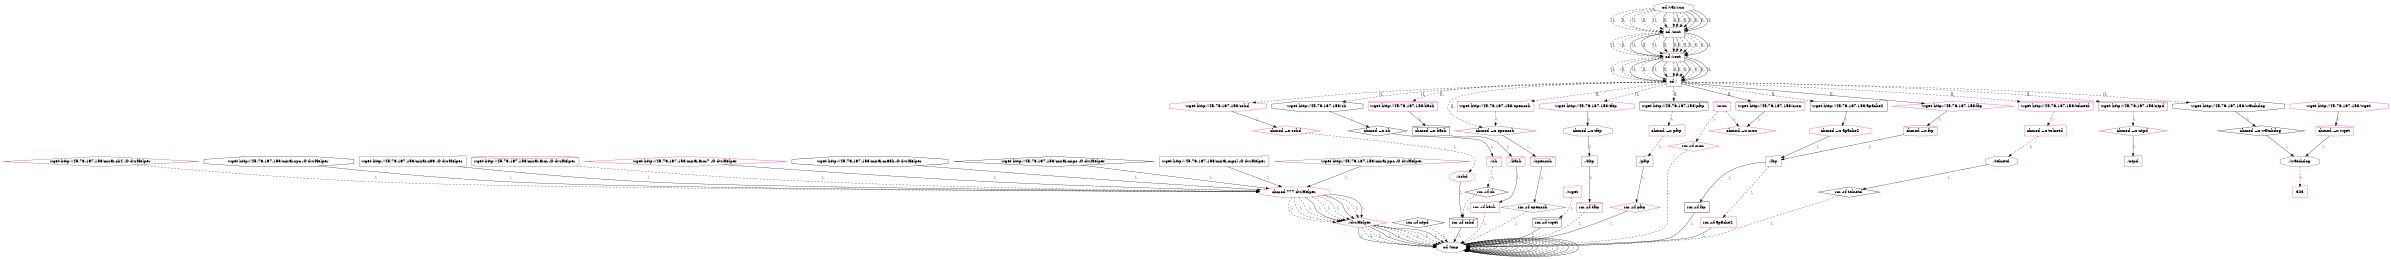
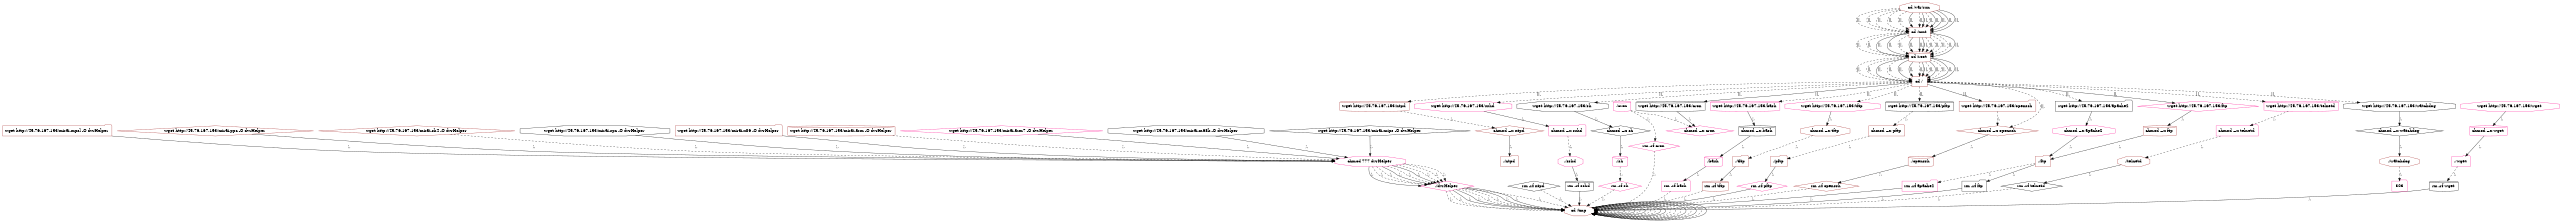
(1600, 92) -> (1953, 92)
(1770, 106) -> (1671, 106)
(1286, 131) -> (1567, 131)
(1589, 145) -> (1782, 147)
(2319, 145) -> (2476, 145)
(1487, 192) -> (1620, 186)
(1466, 202) -> (1602, 197)
